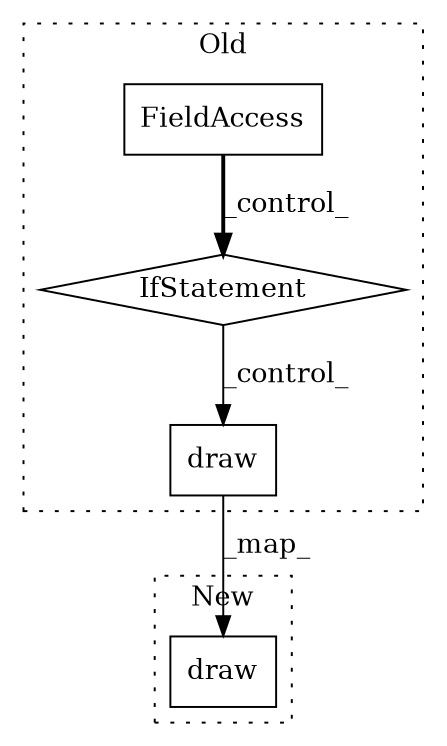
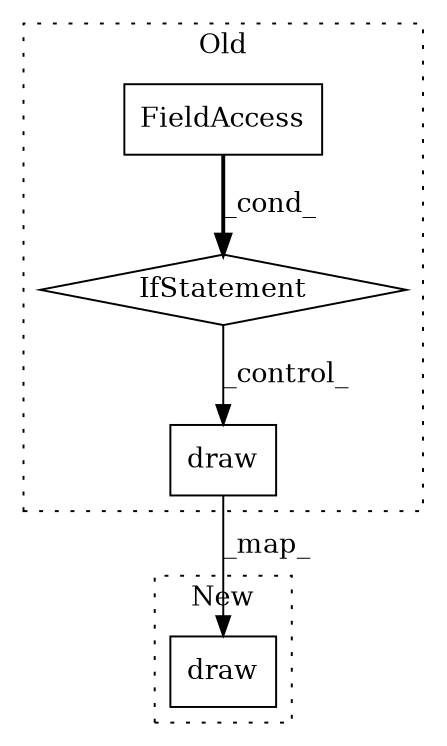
(286, 205) -> (270, 205)
